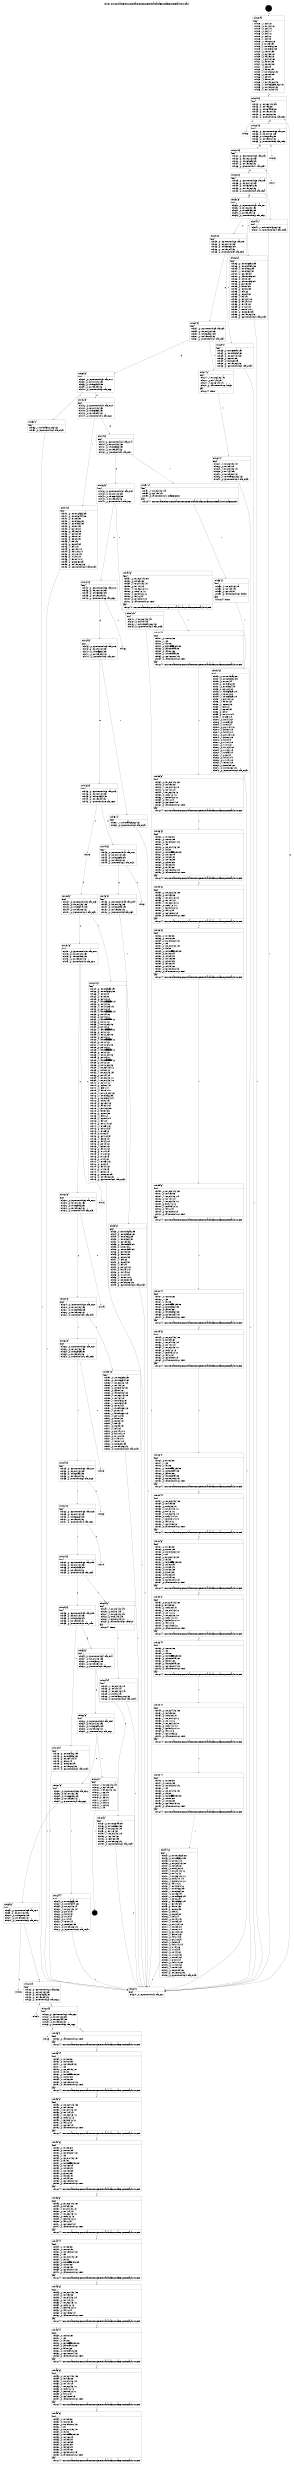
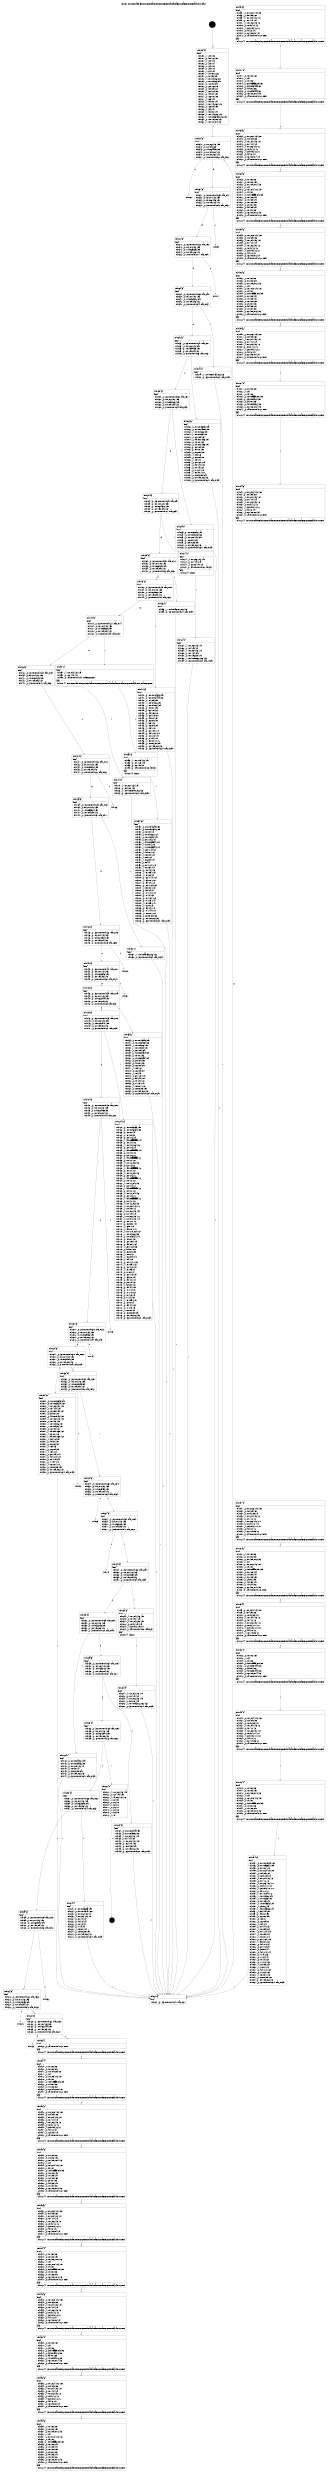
(84, 875) -> (101, 1008)
(198, 1471) -> none
